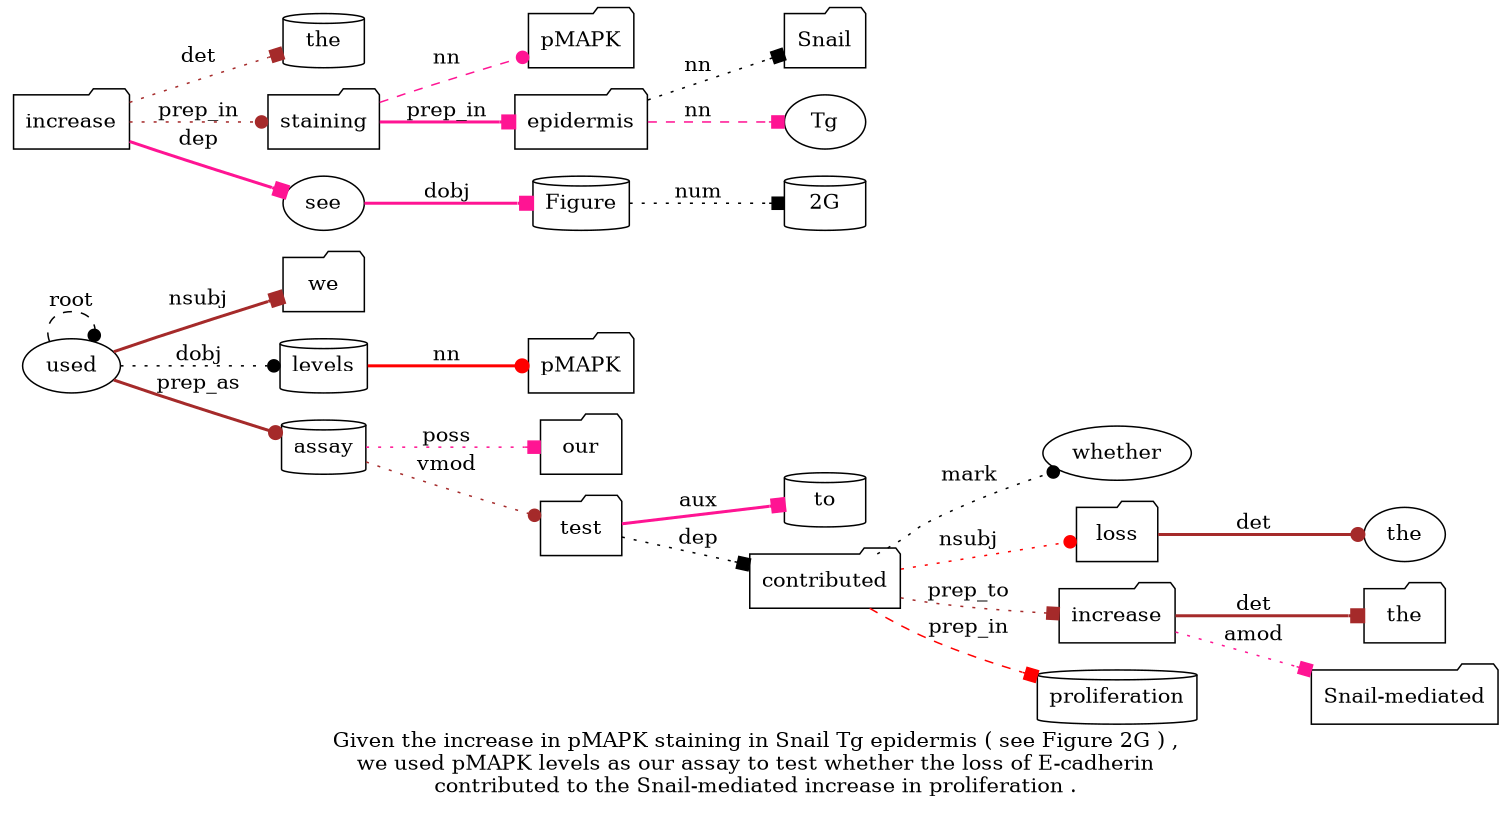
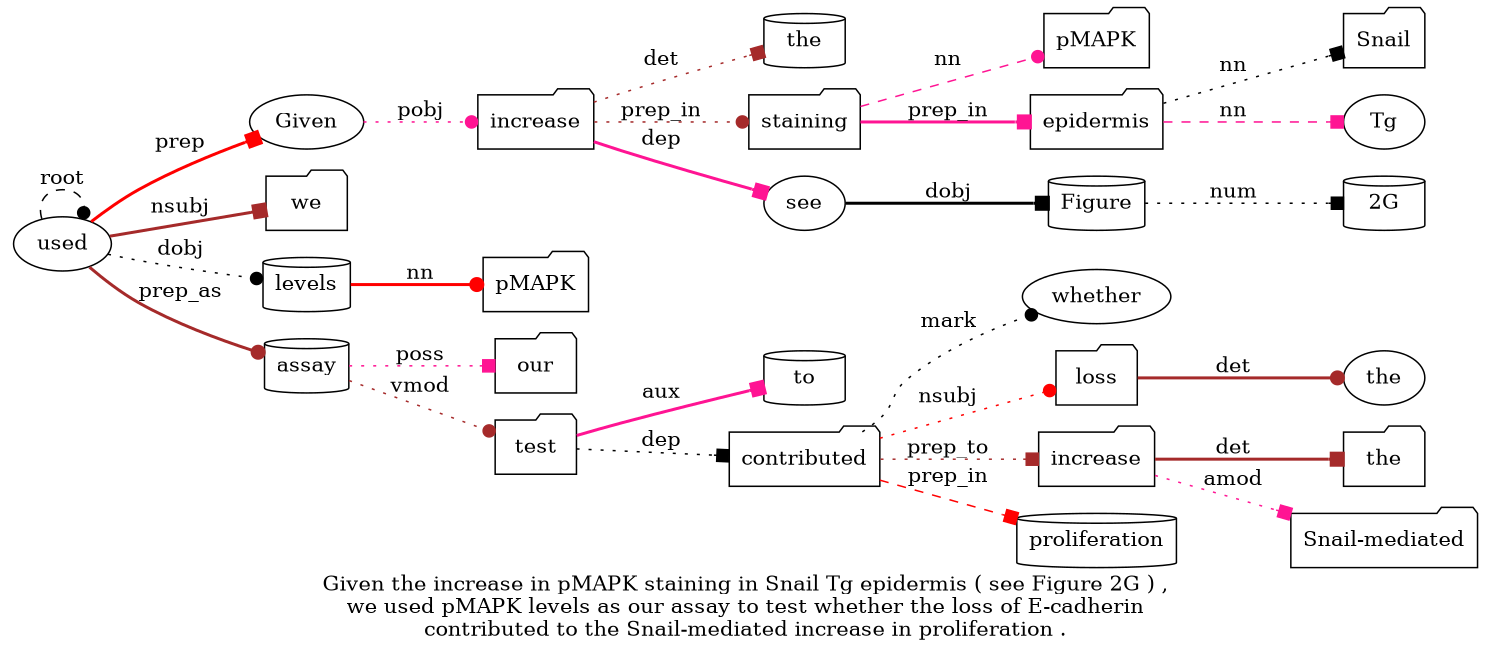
none -> (307, 122)
(441, 203) -> (939, 203)
